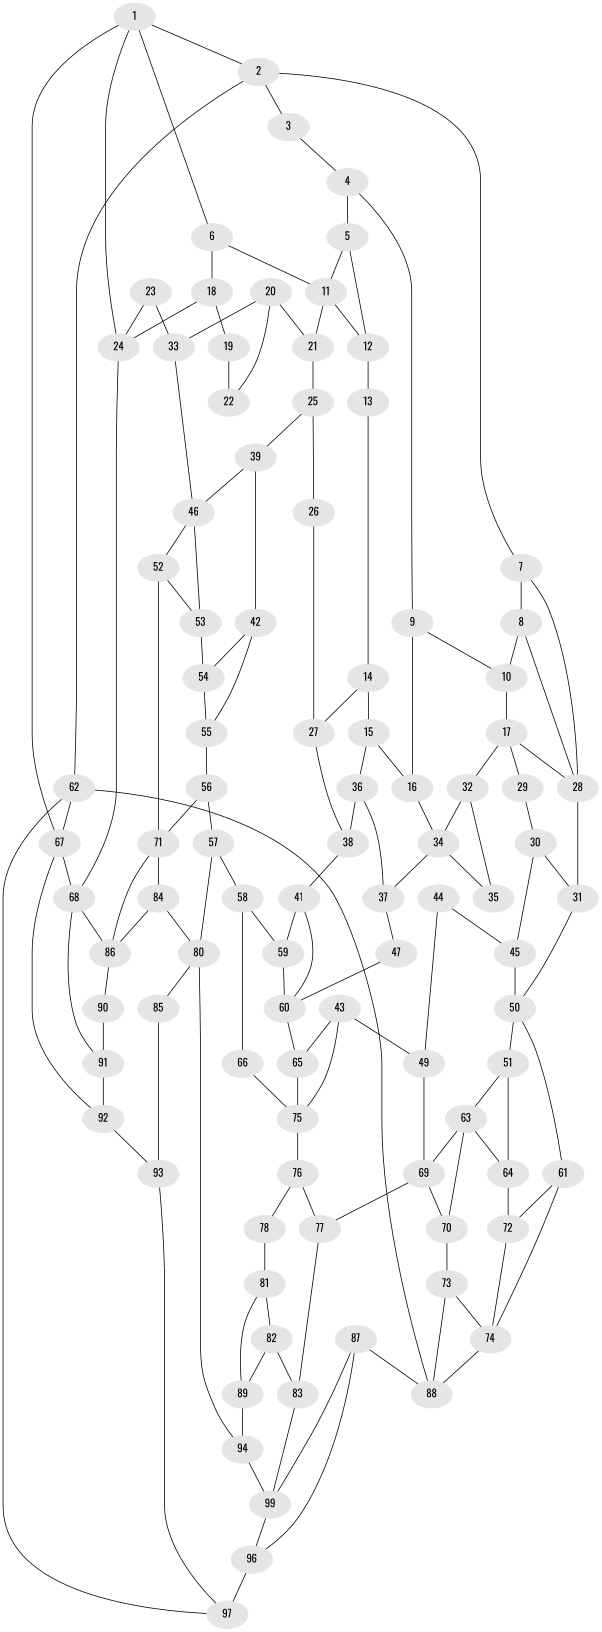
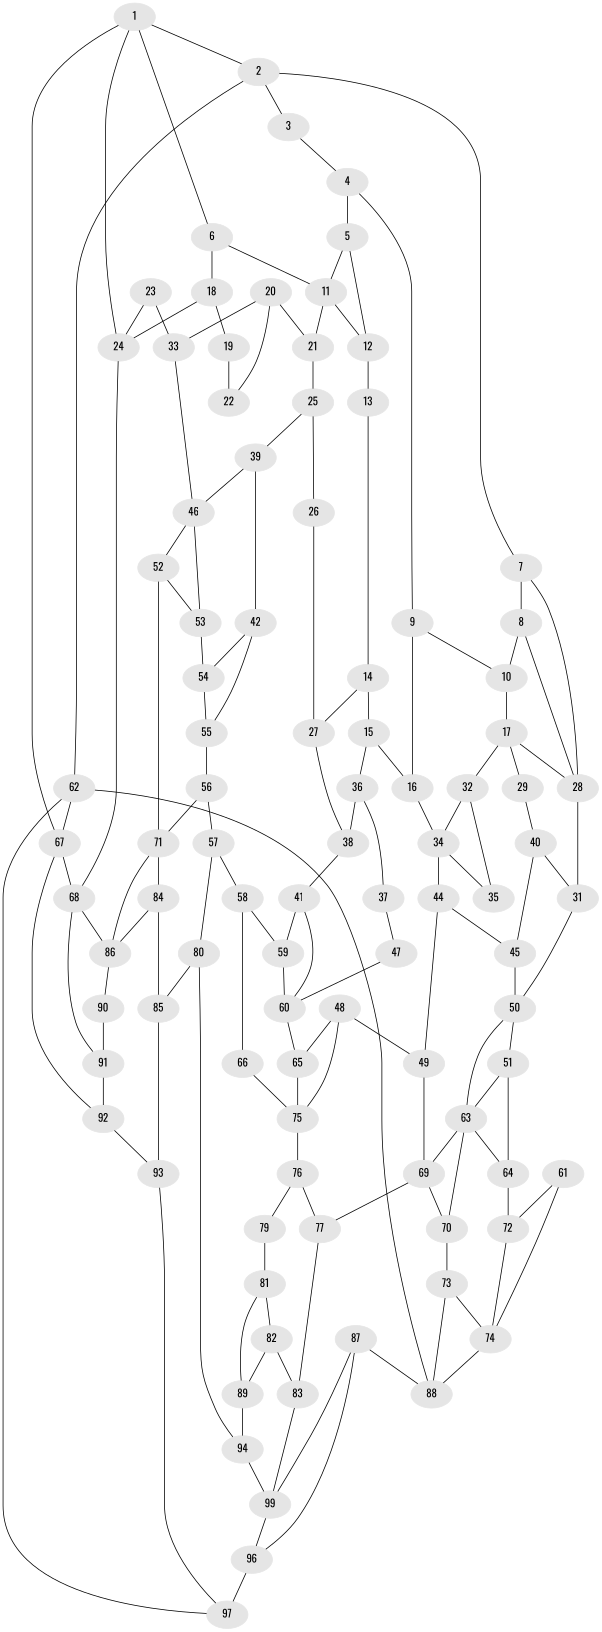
(536, 843) -> (536, 843)
(411, 871) -> (439, 871)
(179, 926) -> (158, 954)
(340, 1009) -> (340, 1009)
(547, 1089) -> (477, 1059)
(265, 1229) -> (265, 1229)
